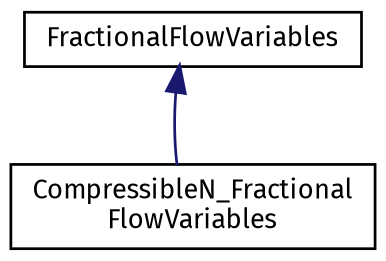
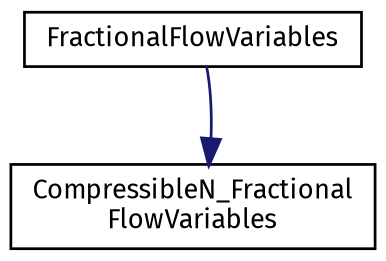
(175, 129) -> (211, 102)
